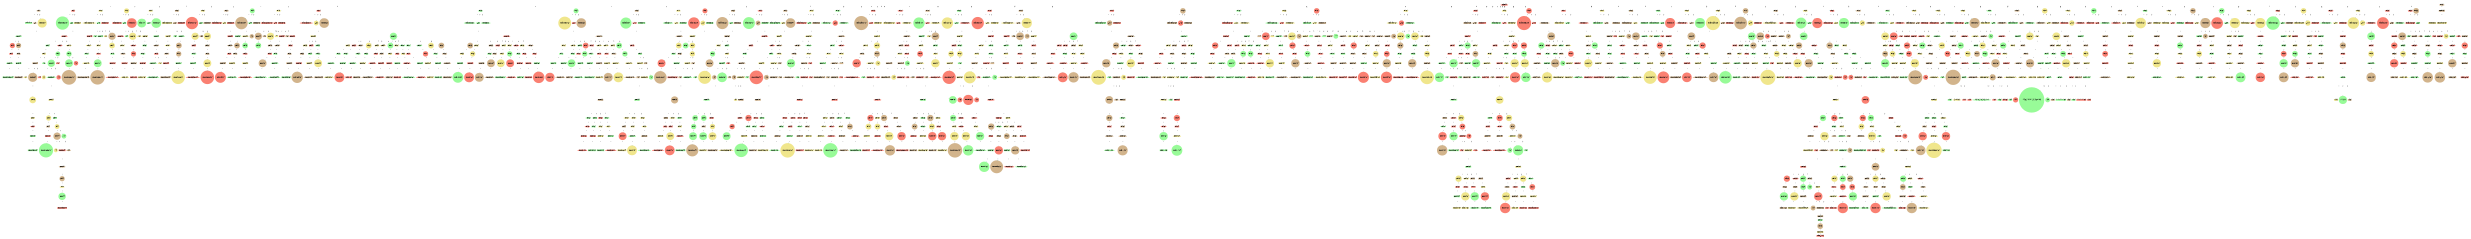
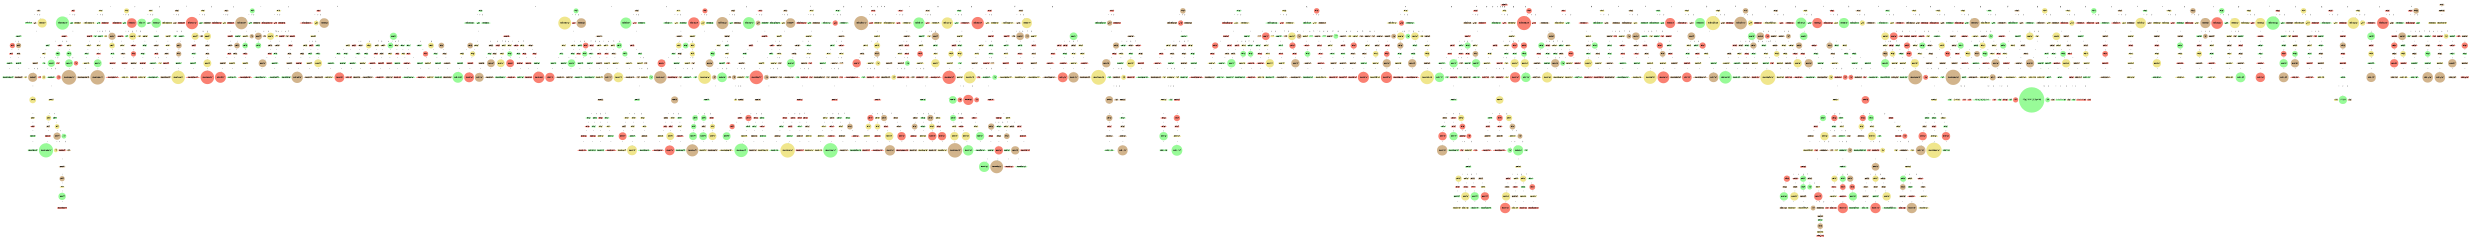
(1015, 136) -> none
